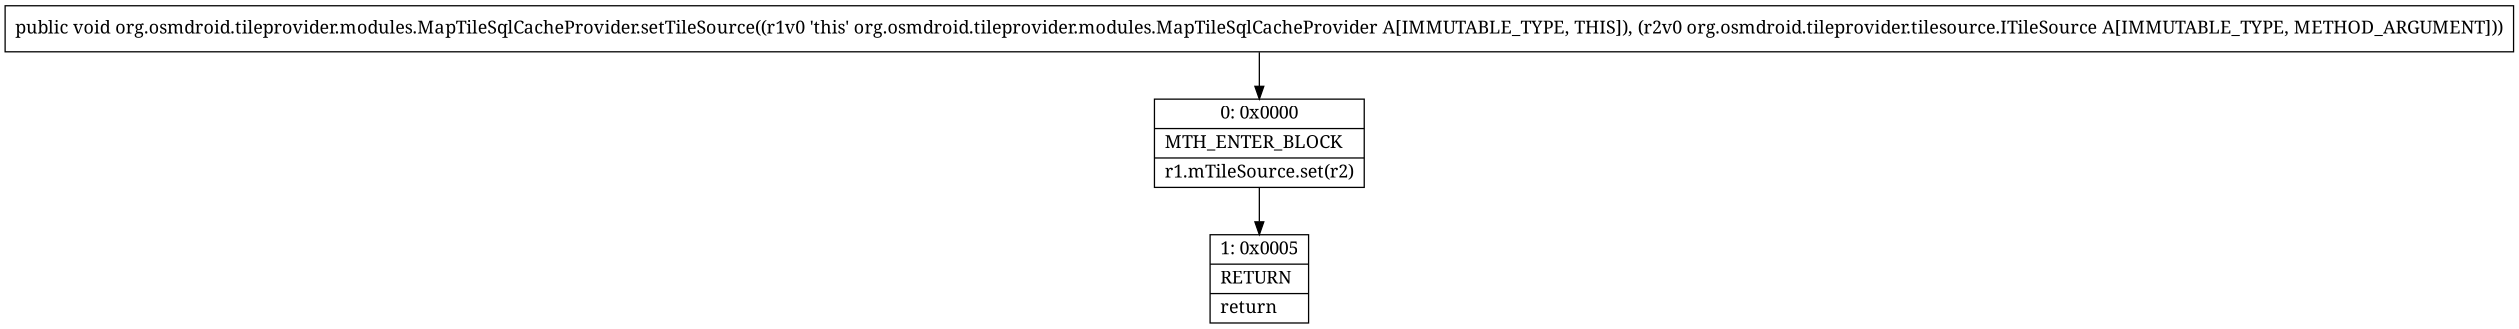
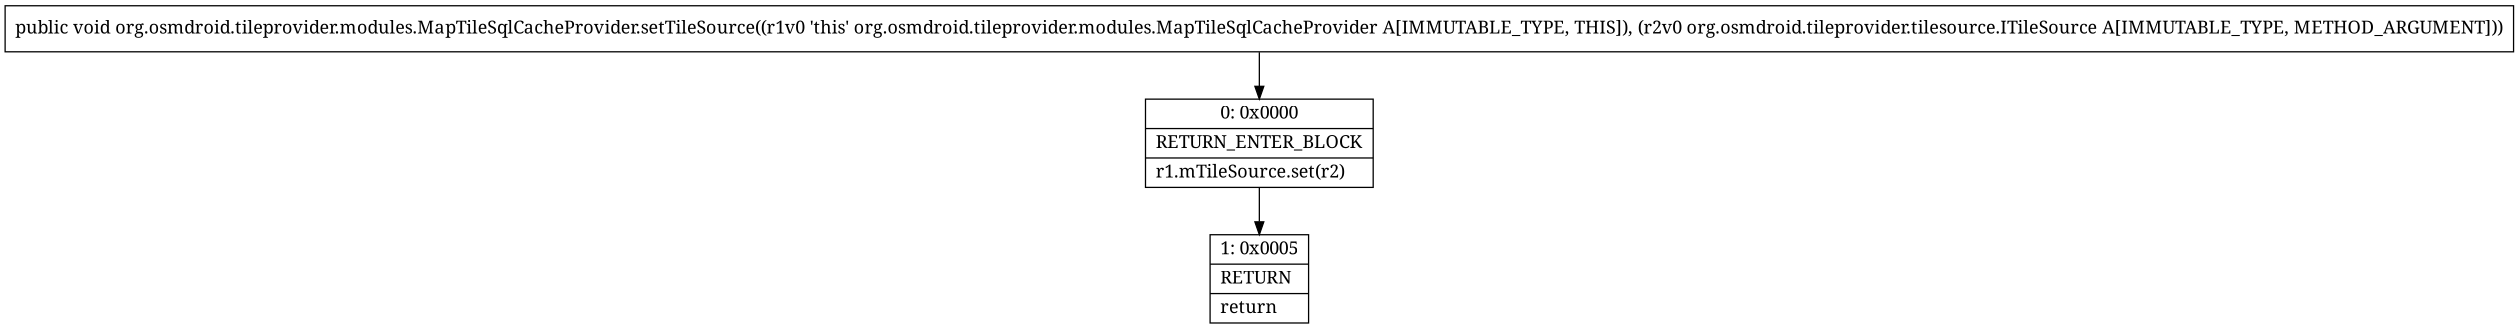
(1254, 143) -> (1259, 143)
